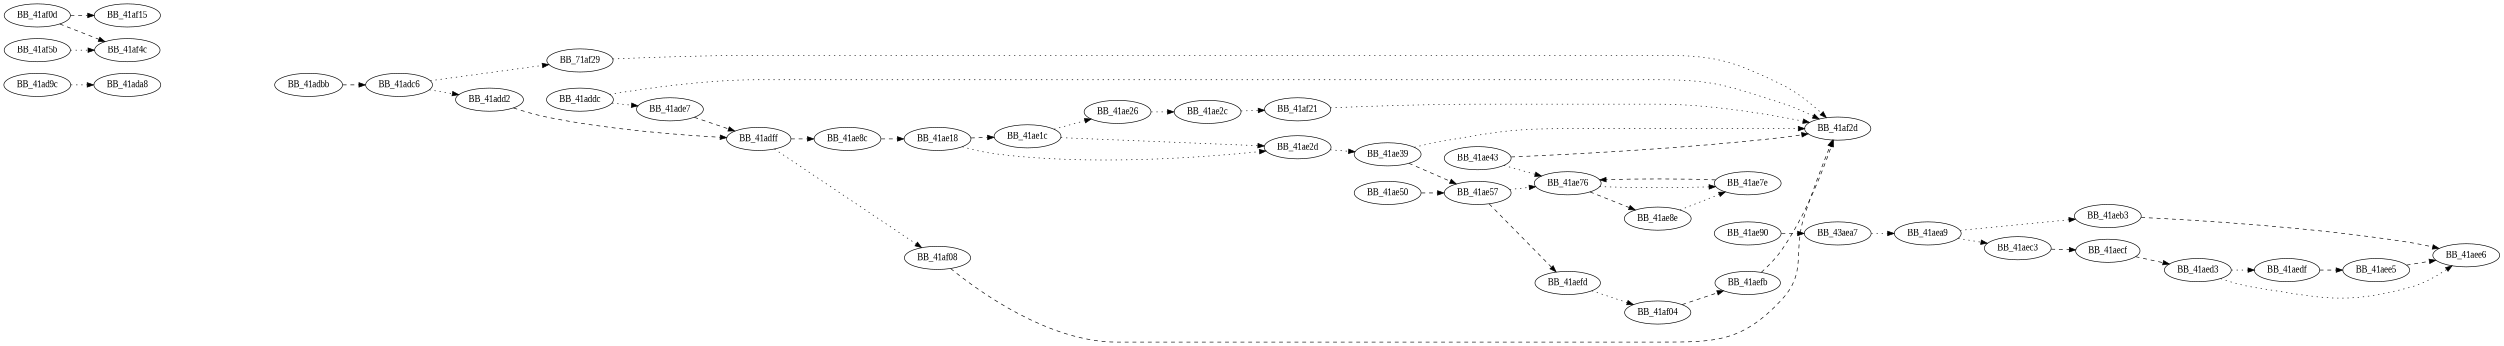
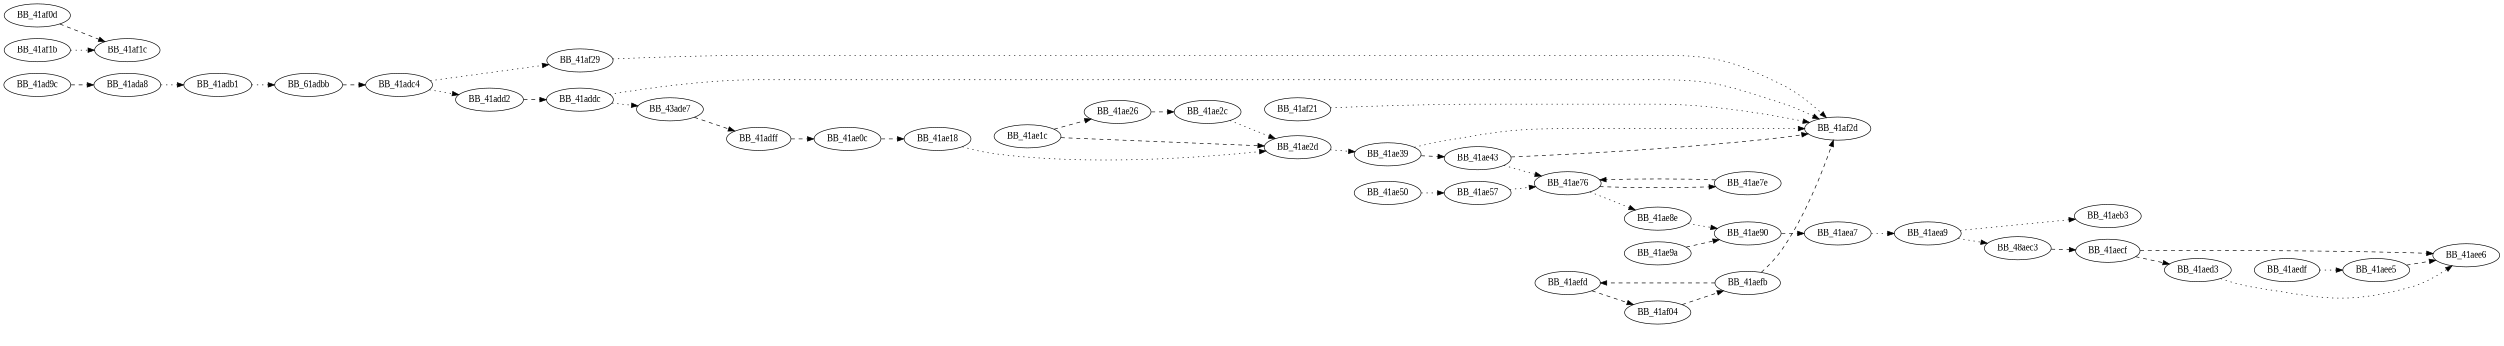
(127, 15) -> none
(37, 50) -> (37, 50)
(127, 50) -> (127, 50)
(580, 60) -> (580, 60)
(79, 85) -> (79, 85)
none -> (218, 85)
(309, 85) -> (309, 85)
(399, 85) -> (399, 85)
(670, 109) -> (670, 109)
(1250, 111) -> (1250, 128)
(1159, 112) -> (1159, 112)
(1069, 125) -> (1069, 125)
(616, 128) -> (532, 100)
(979, 138) -> none
(847, 139) -> (847, 139)
(1159, 142) -> (1159, 142)
(1430, 172) -> (1429, 156)
(1654, 188) -> (1654, 188)
(1429, 193) -> (1429, 193)
(1610, 200) -> (1610, 200)
(1700, 202) -> (1699, 225)
(2287, 228) -> (2283, 251)
(1838, 233) -> (1838, 233)
(1520, 235) -> (1661, 283)
(2018, 248) -> (2018, 248)
none -> (1658, 253)
(938, 258) -> none
(2240, 270) -> none
(2328, 270) -> (2328, 270)
(1610, 297) -> (1610, 297)
